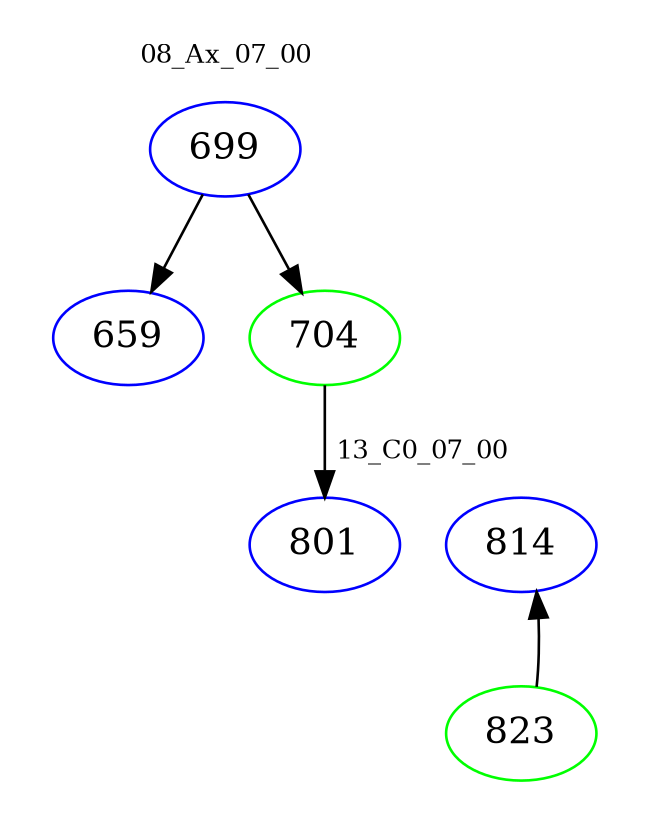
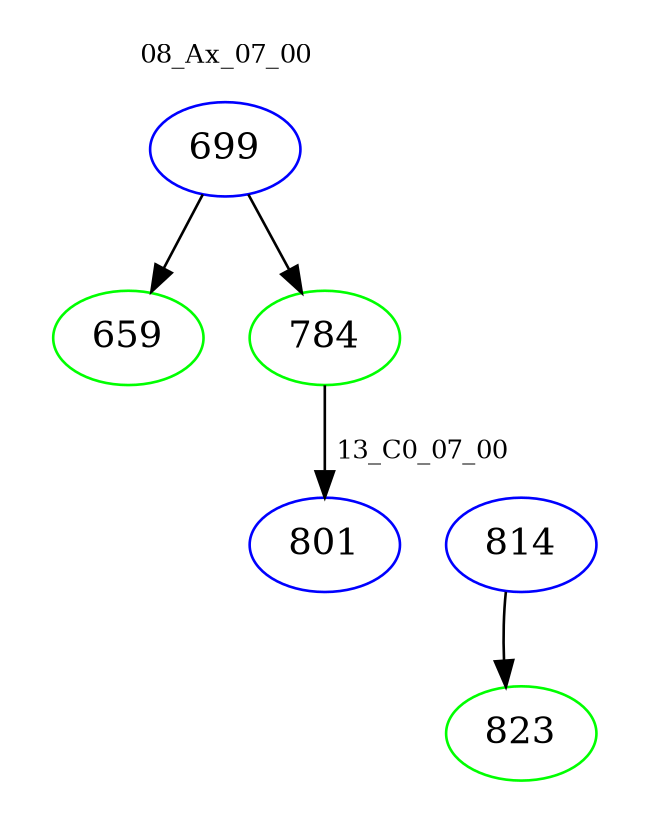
(128, 338) -> (128, 338)
(325, 338) -> (325, 338)
(539, 653) -> (504, 626)
